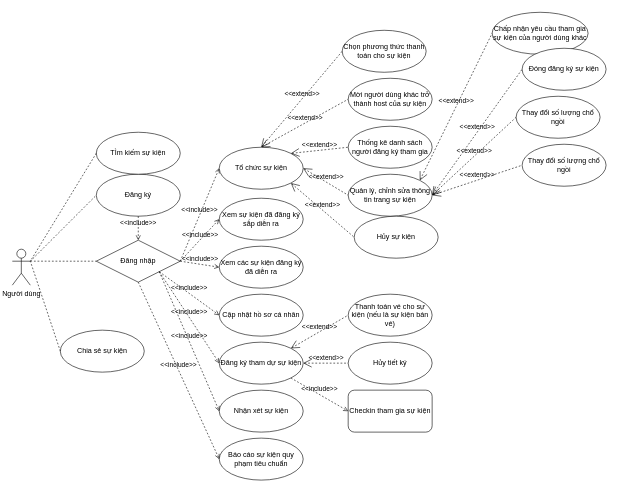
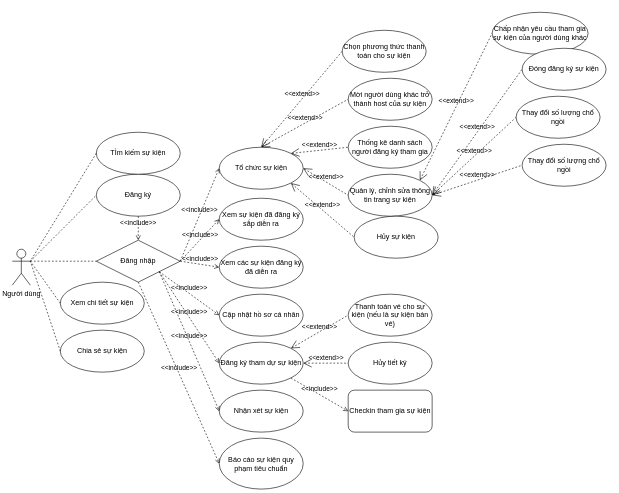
none -> (47, 284)
none -> (102, 303)
(261, 459) -> (261, 464)
